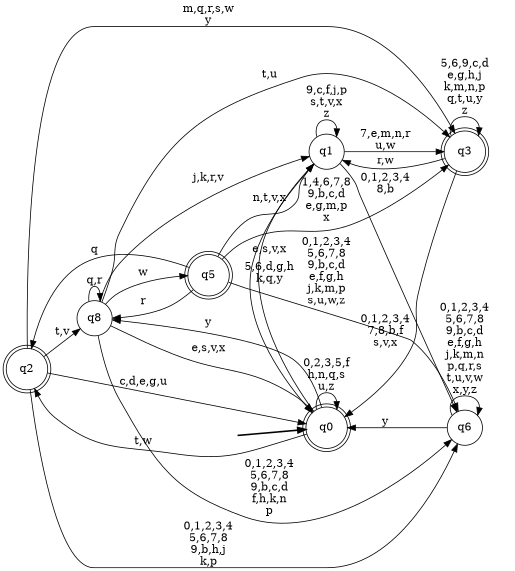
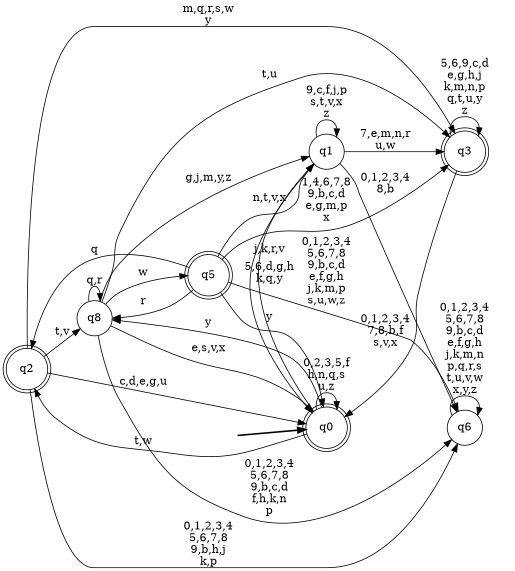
(398, 168) -> none
(209, 178) -> (209, 178)
(270, 249) -> (270, 249)
(401, 428) -> (283, 333)
